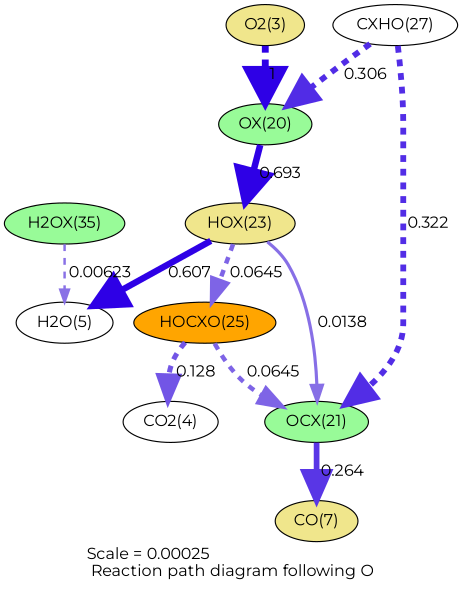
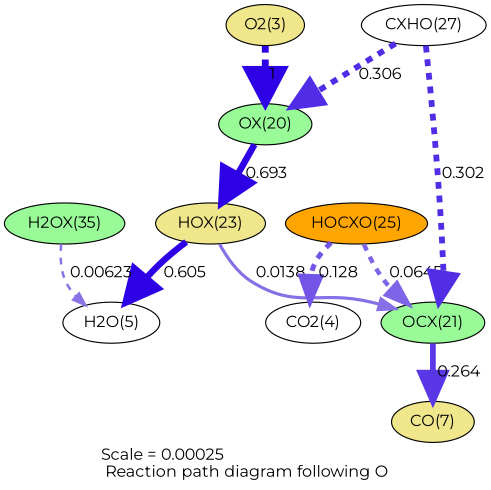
(426, 223) -> (461, 174)
(226, 263) -> none
(188, 273) -> (183, 273)
